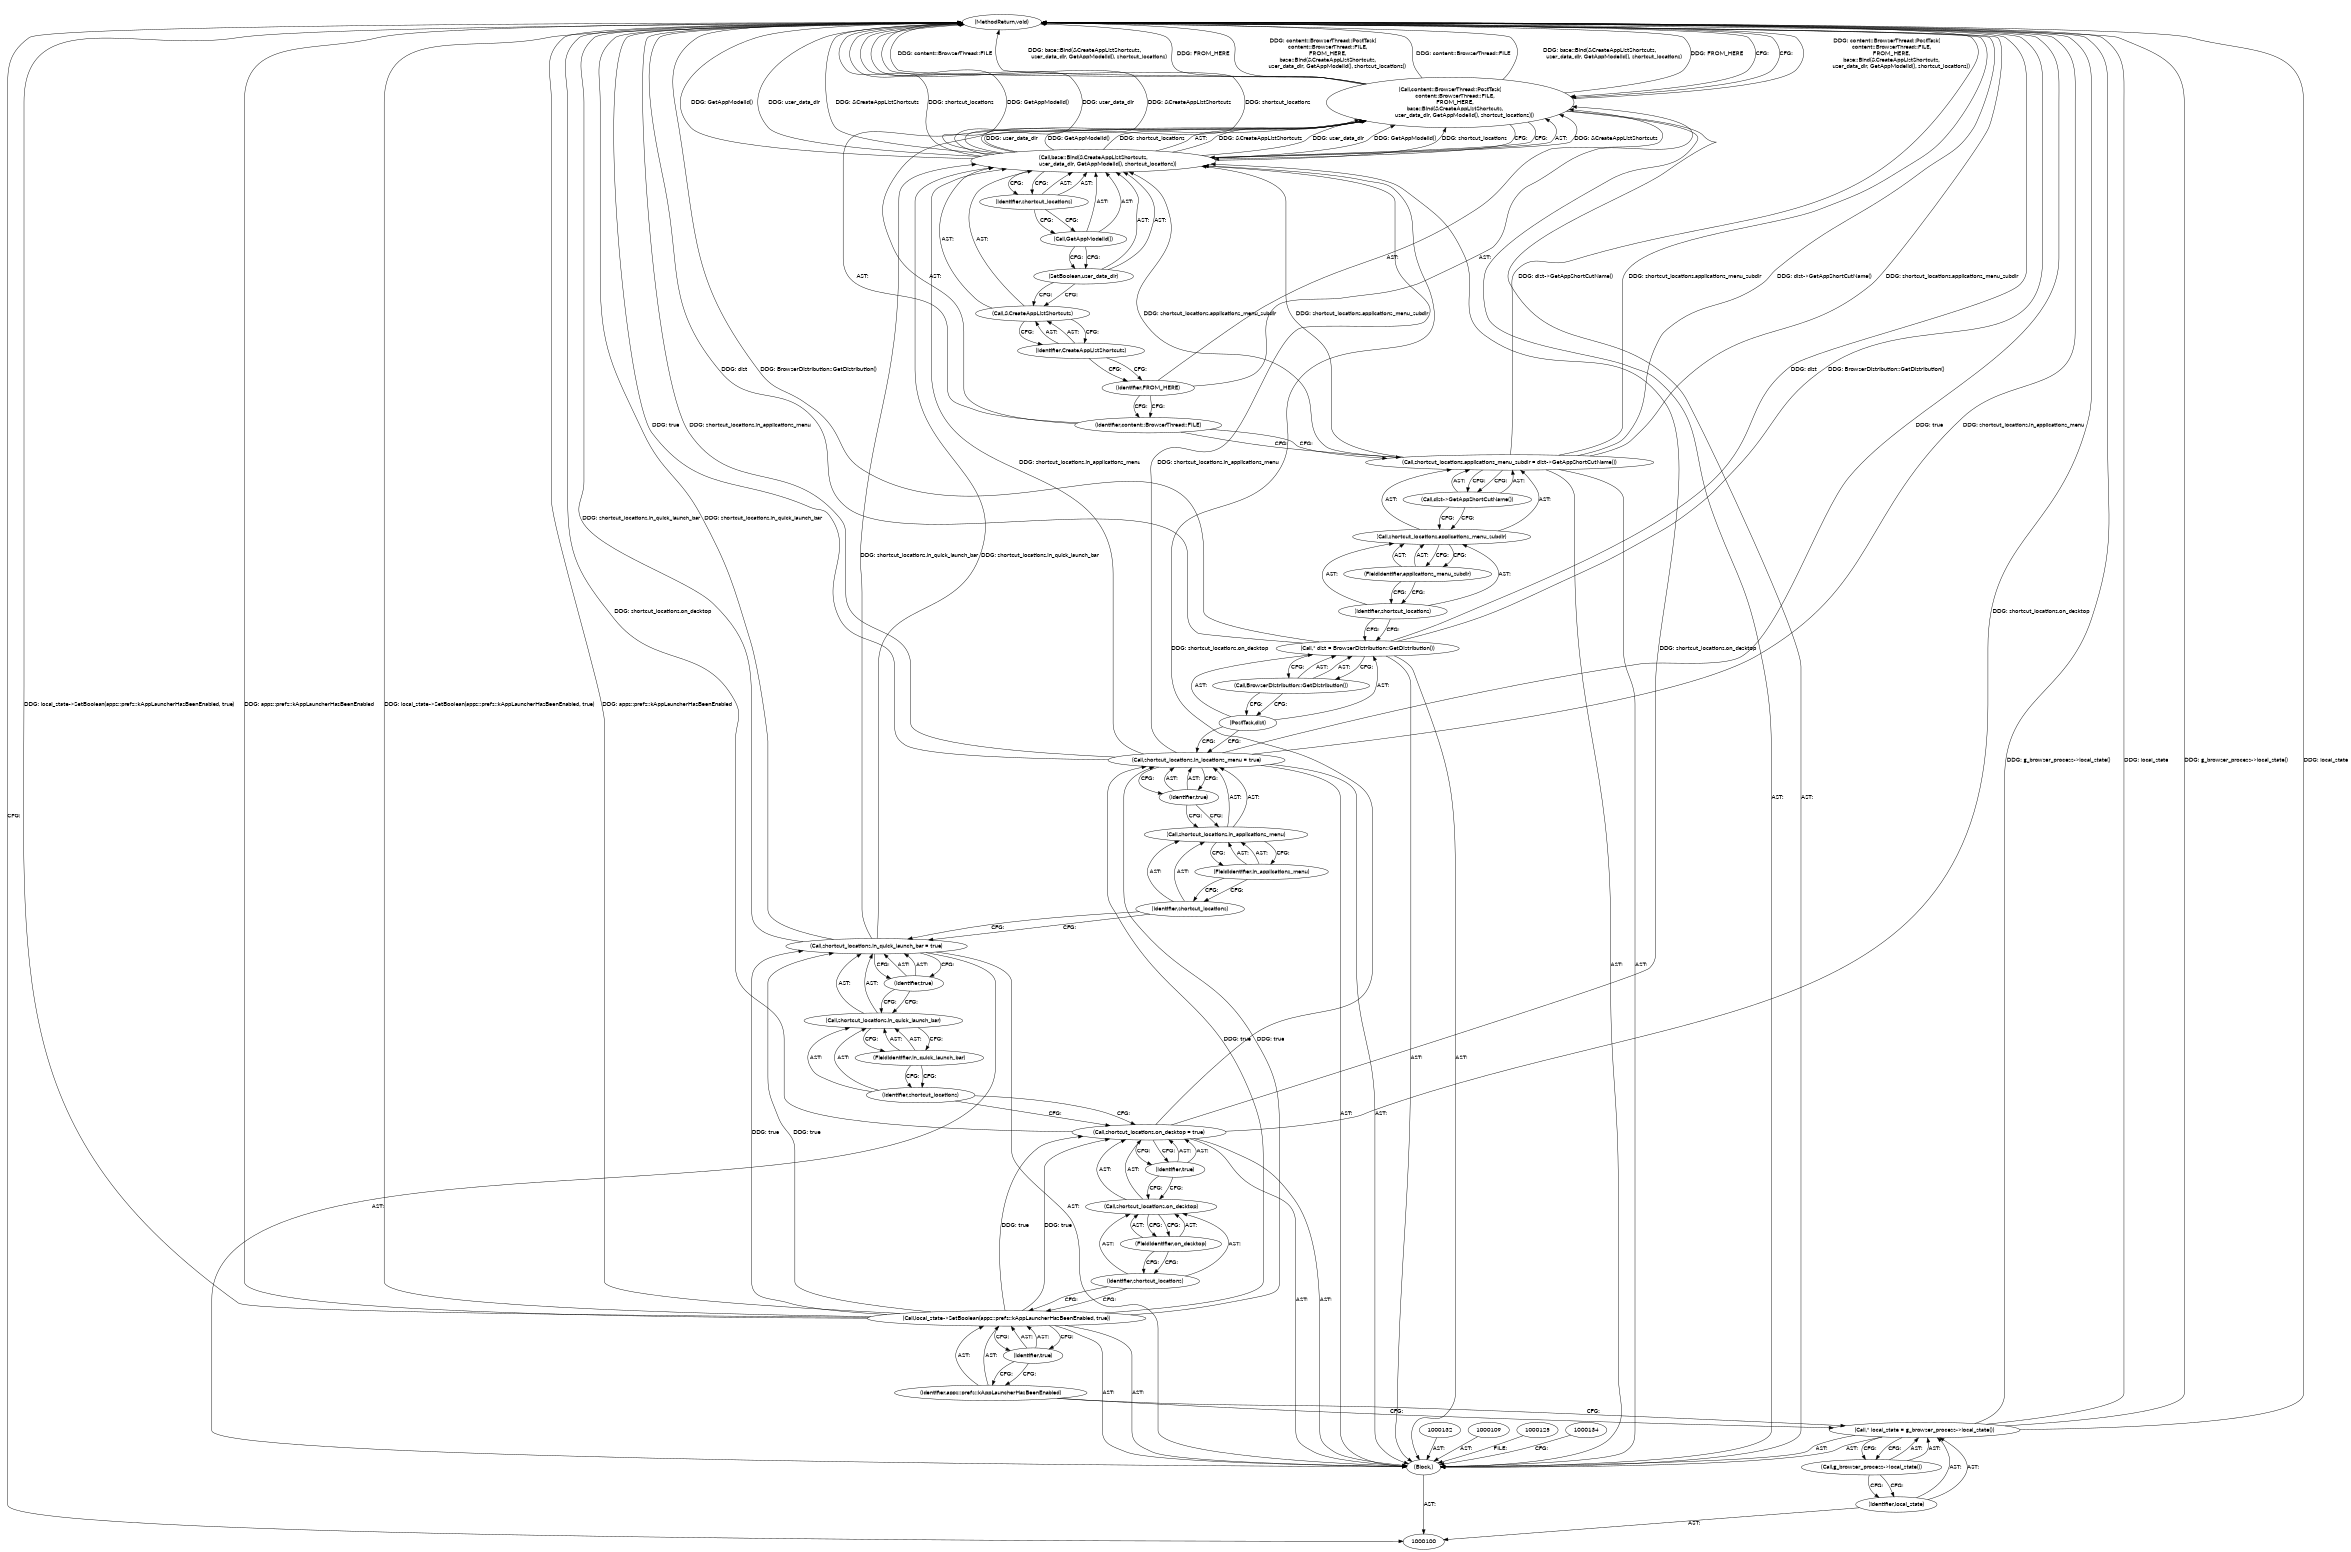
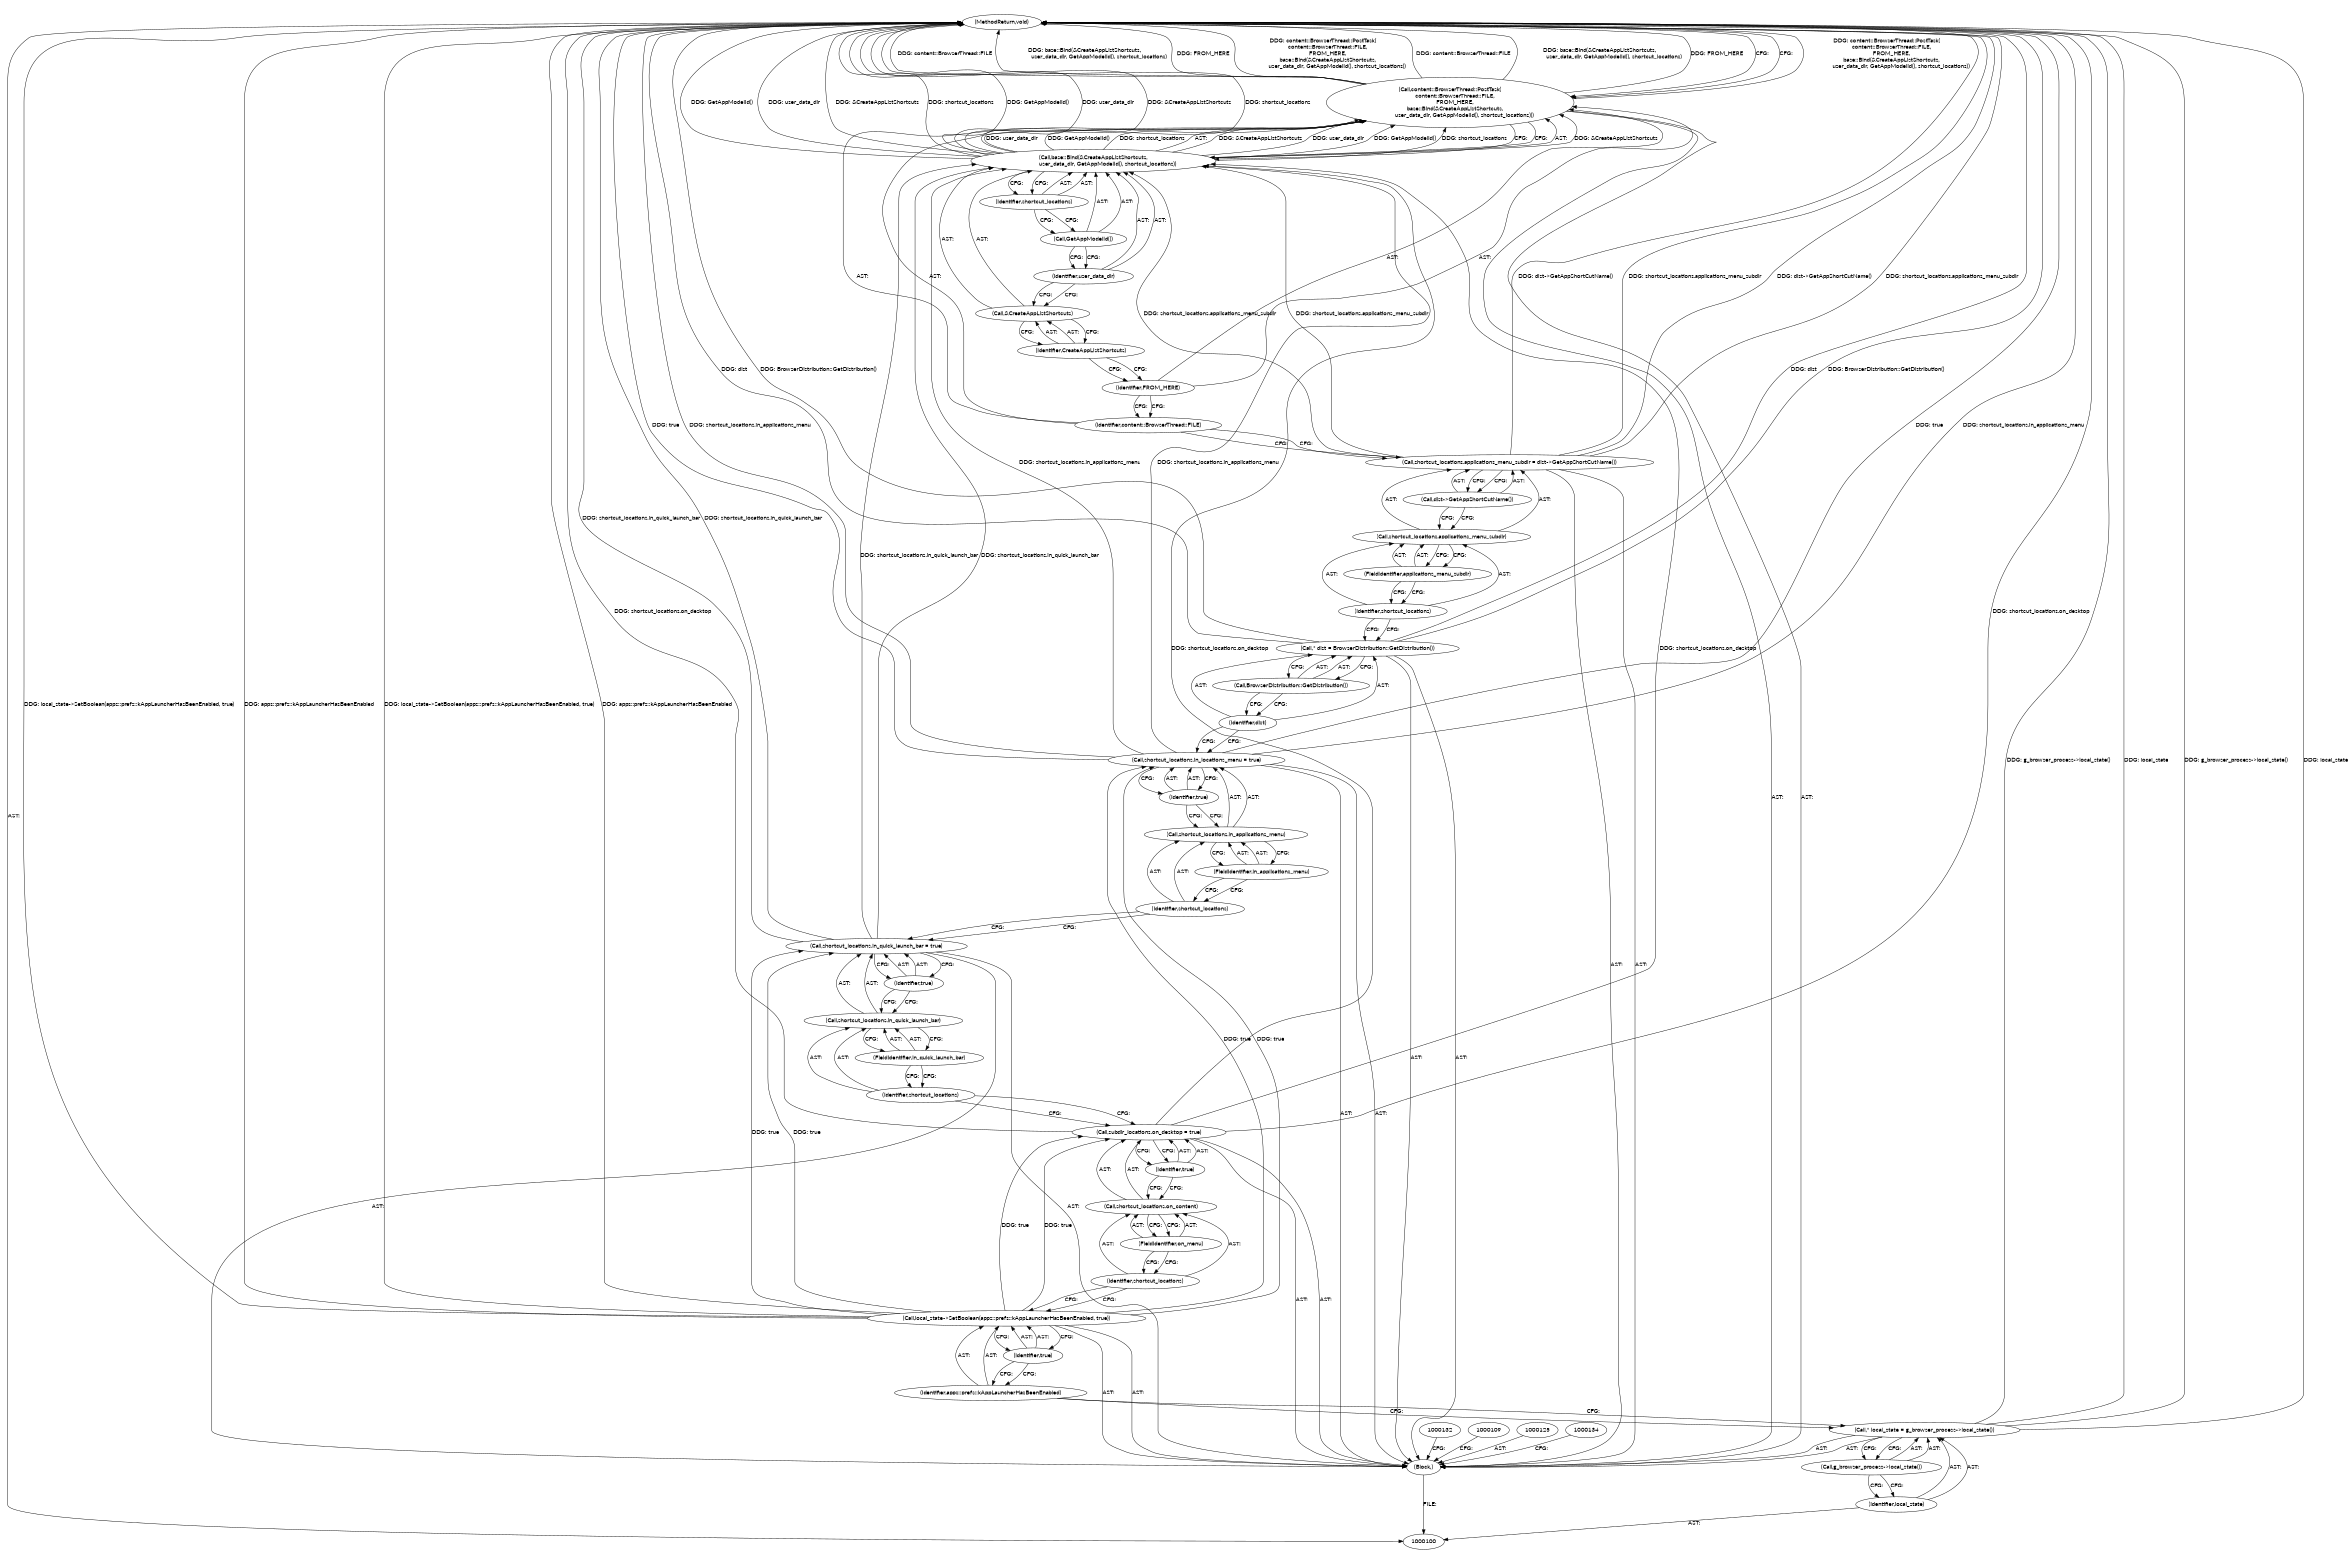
(1084, 276) -> (1084, 276)
(1248, 723) -> (1248, 723)
(15, 816) -> (15, 816)
(1149, 1132) -> (1149, 1132)
(1151, 1207) -> (1151, 1207)
(1171, 1244) -> (1171, 1244)
(1440, 1449) -> (1440, 1449)
(1467, 1449) -> (1467, 1449)
(1501, 1449) -> (1501, 1449)
(1431, 1504) -> (1431, 1504)
